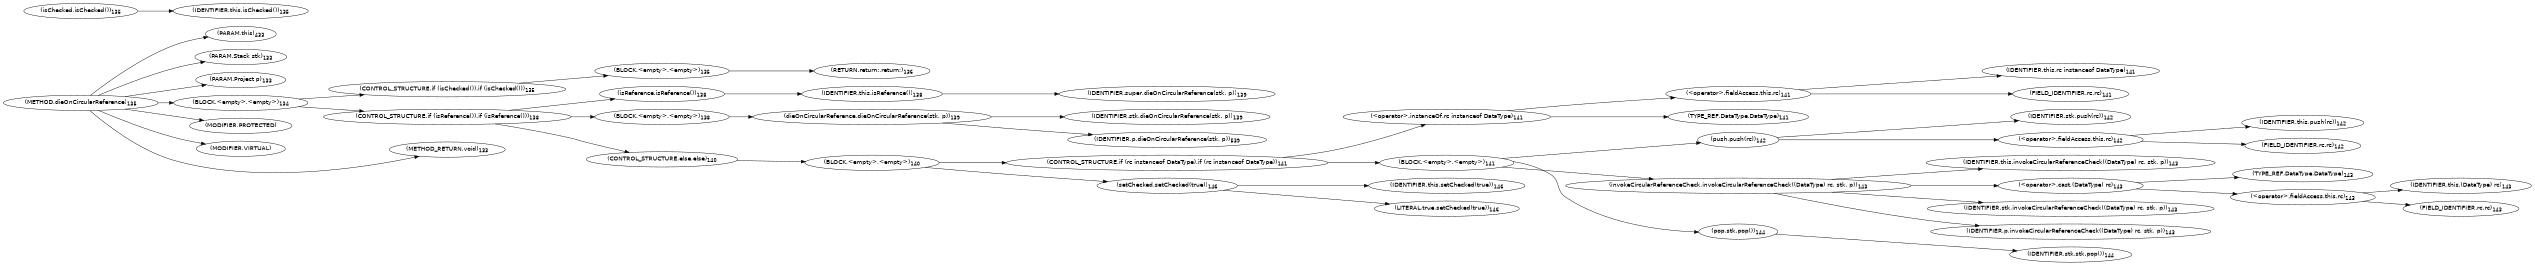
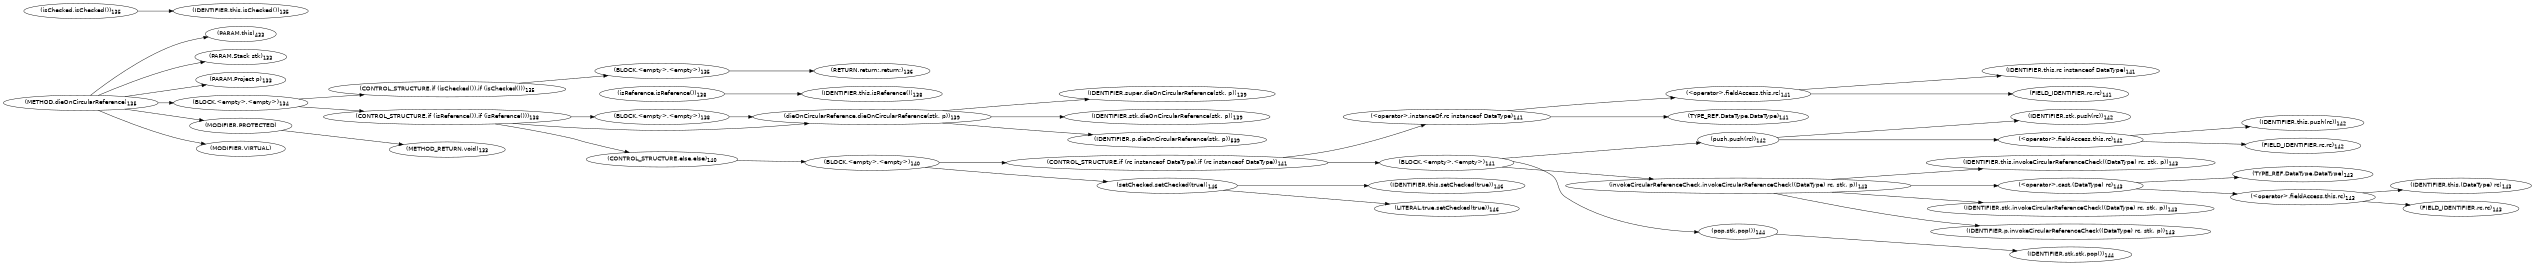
(998, 94) -> (1014, 105)
(560, 105) -> (659, 130)
(245, 172) -> (340, 137)
